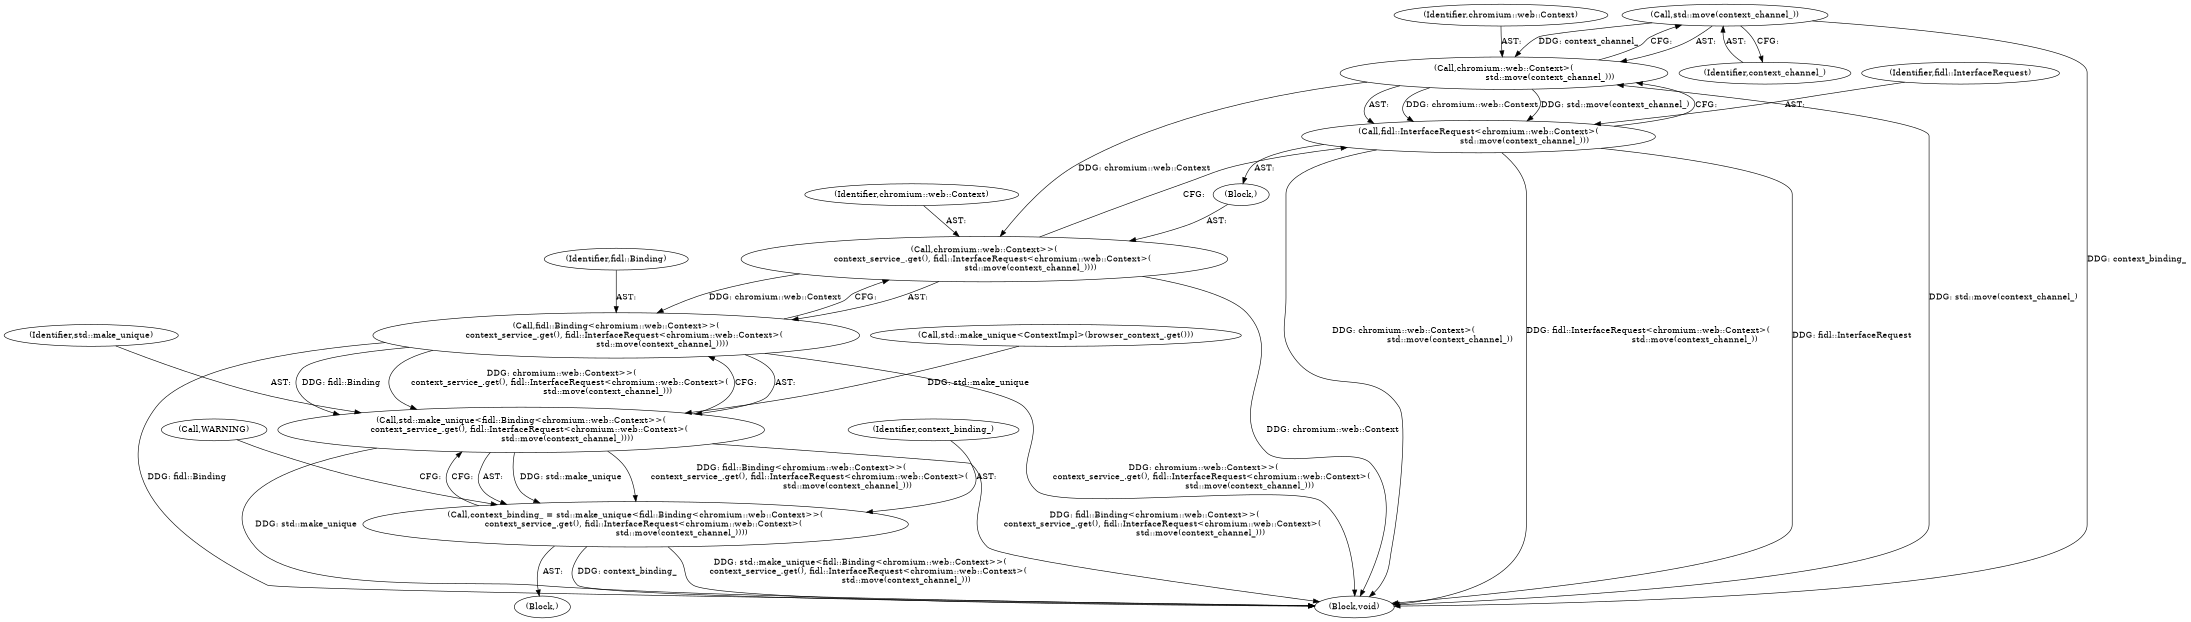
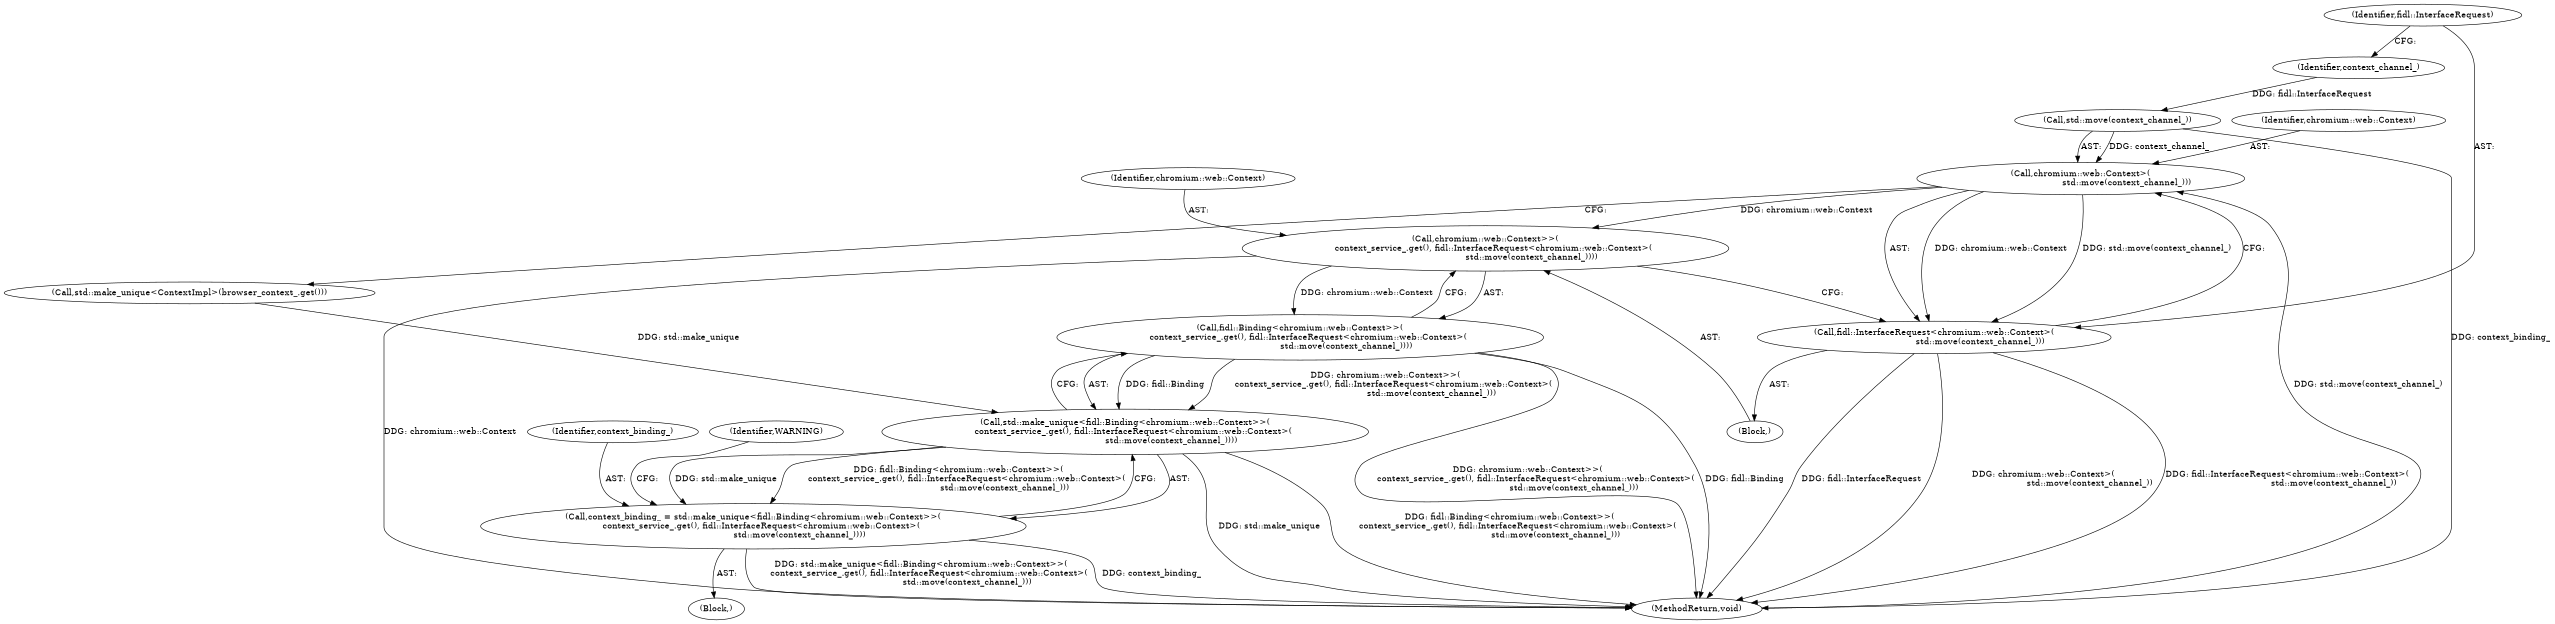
(1753, 39) -> (2393, 40)
(1738, 41) -> (2312, 94)
(1639, 46) -> (1126, 232)
(616, 259) -> none
(91, 335) -> none
(214, 430) -> (776, 432)
(1354, 607) -> (1697, 609)
